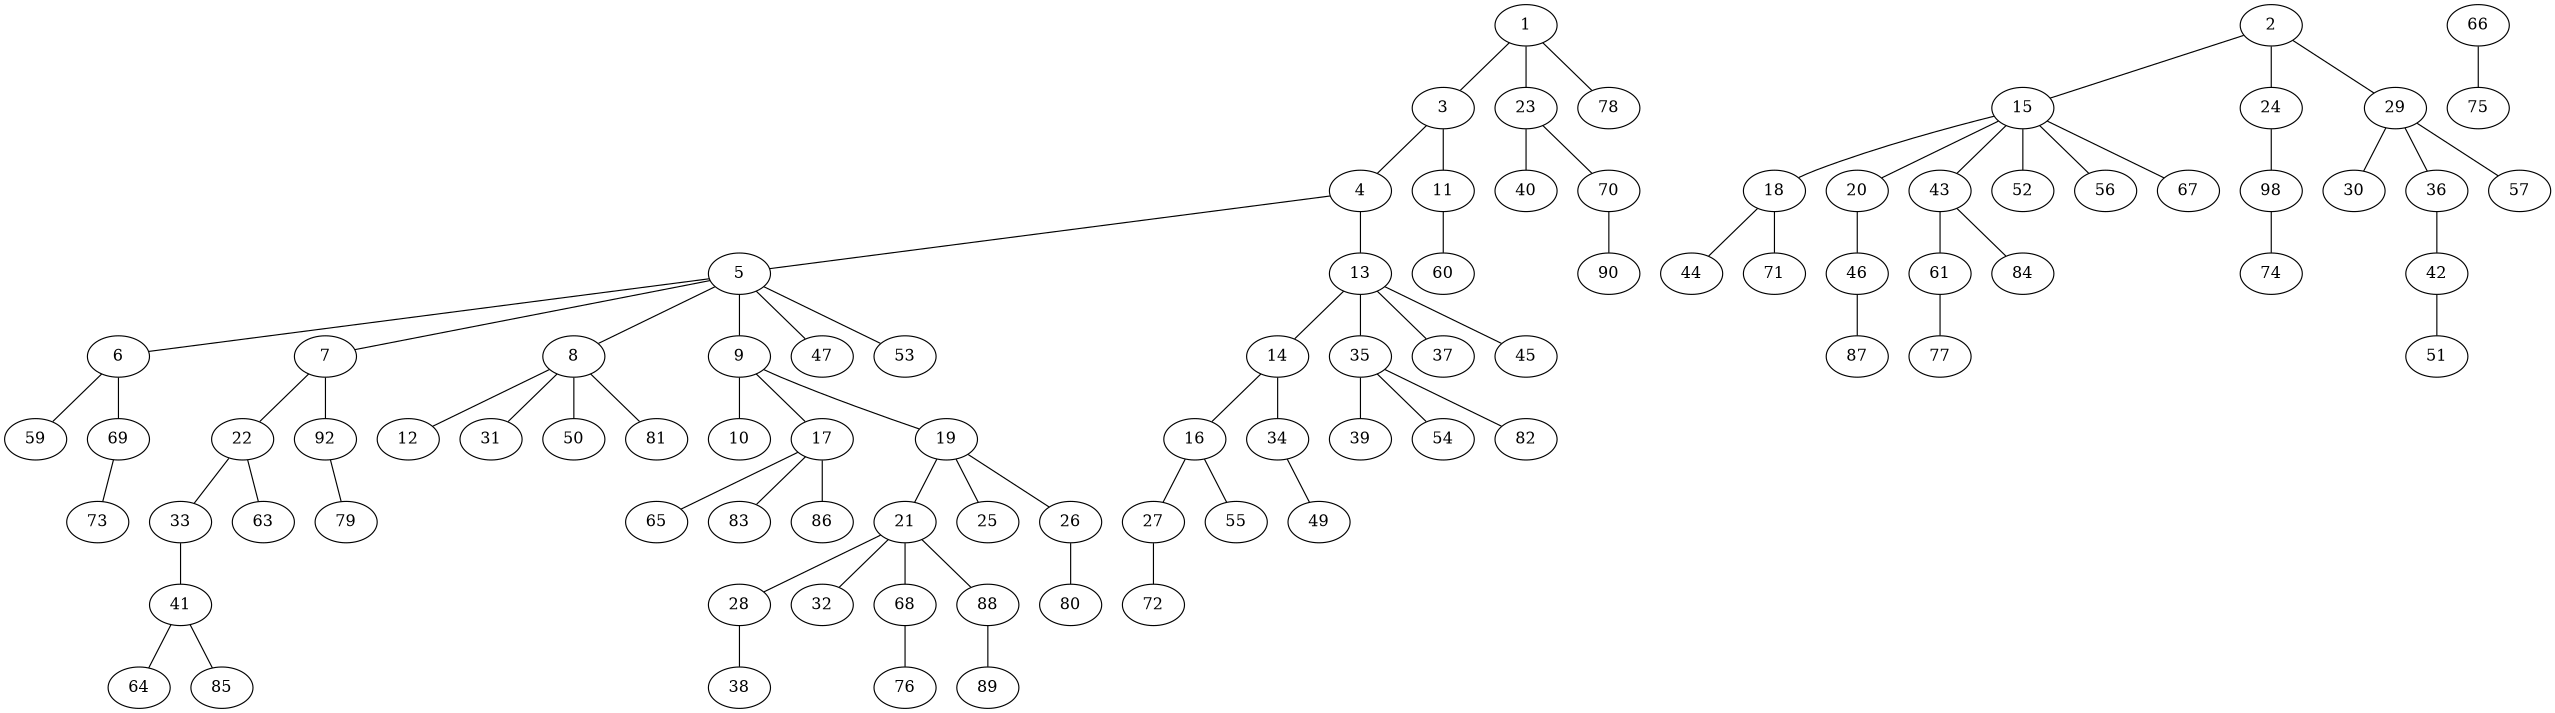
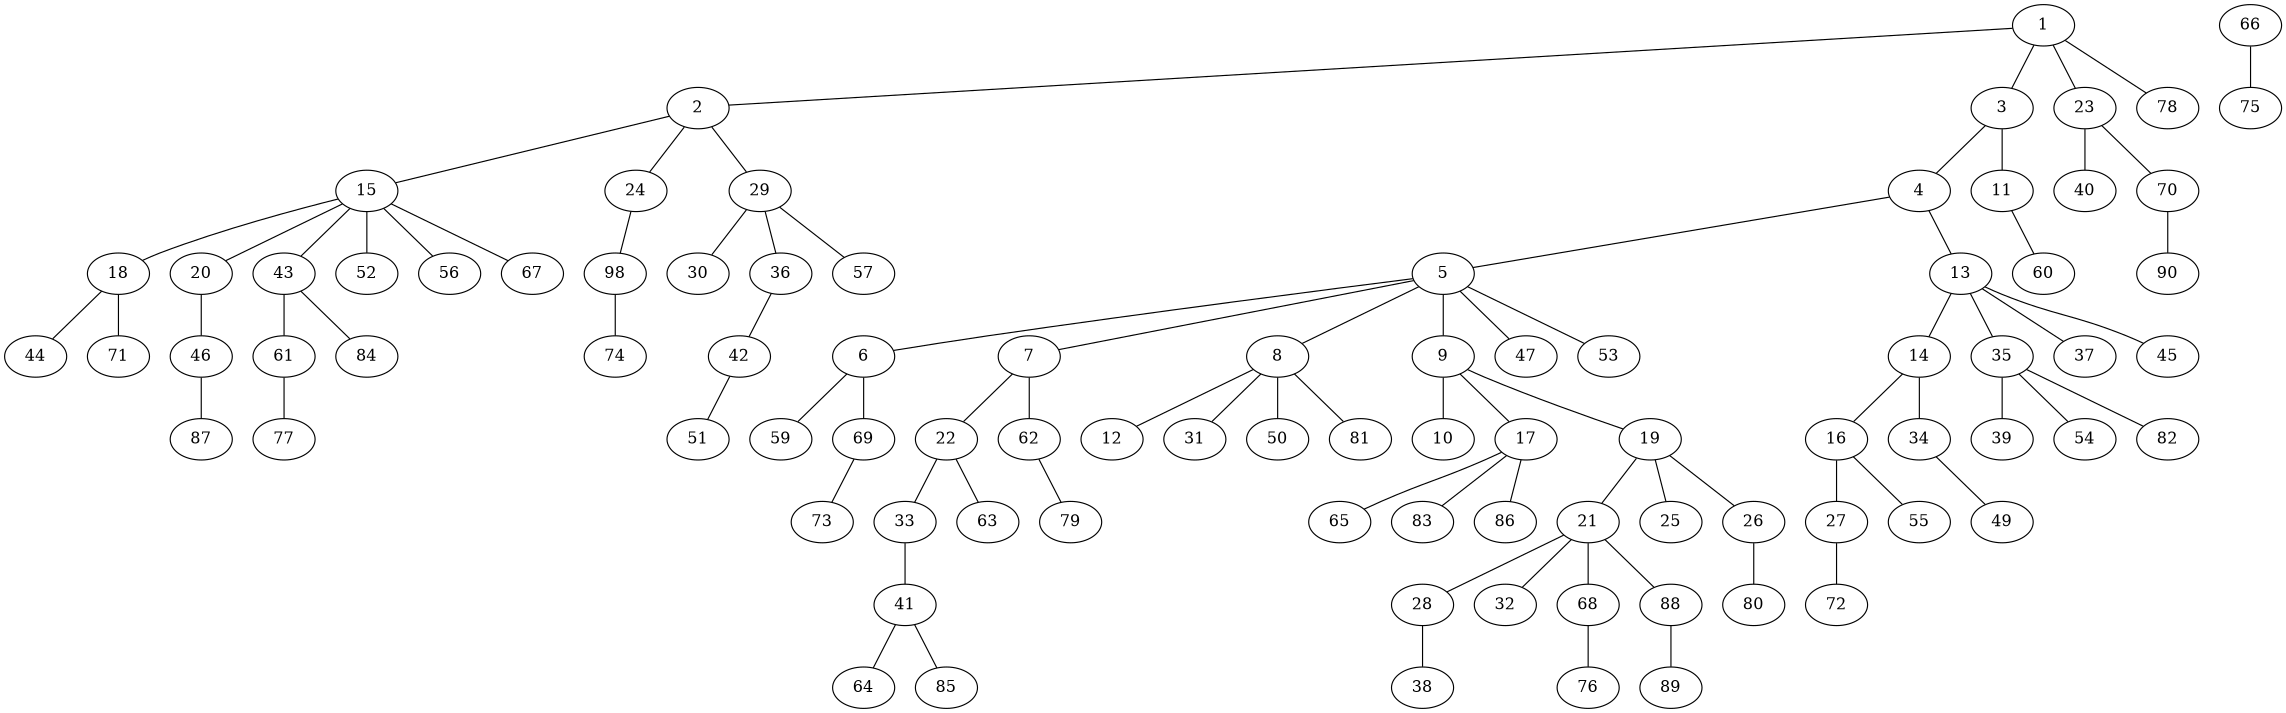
none -> (1371, 67)
(325, 439) -> (1029, 439)
